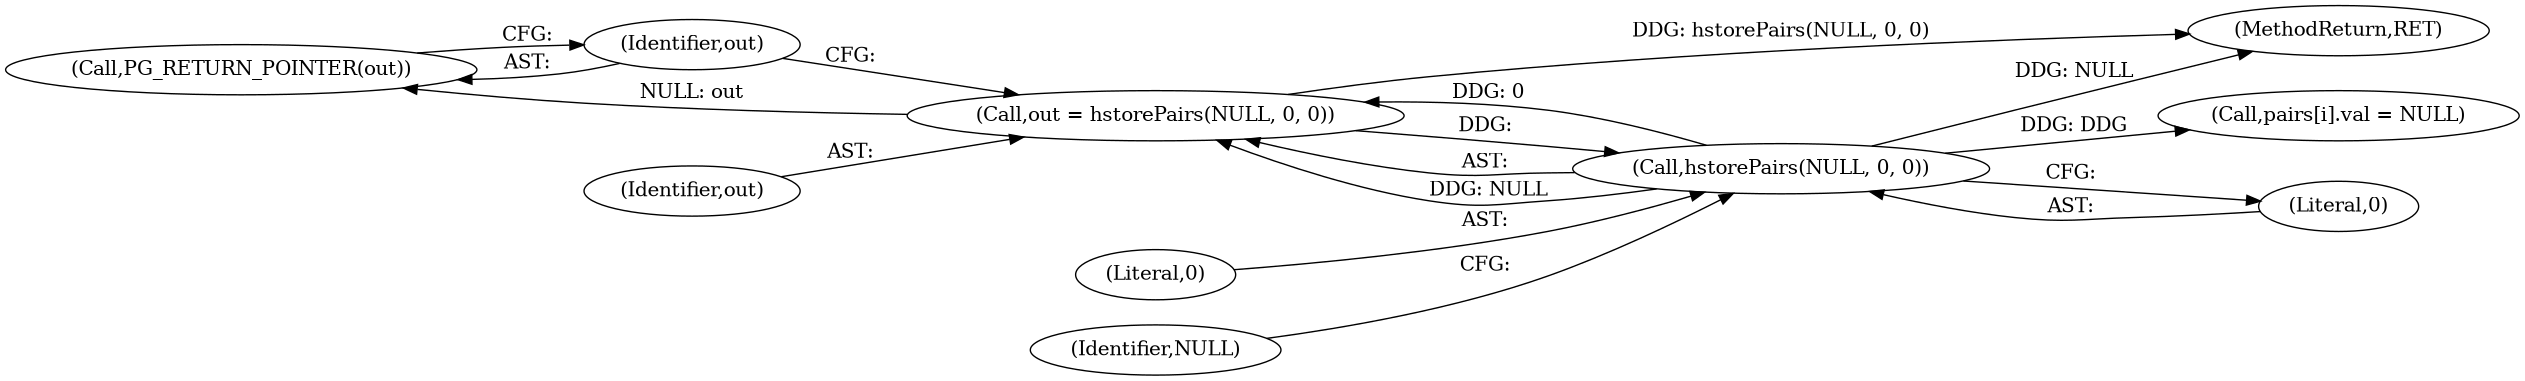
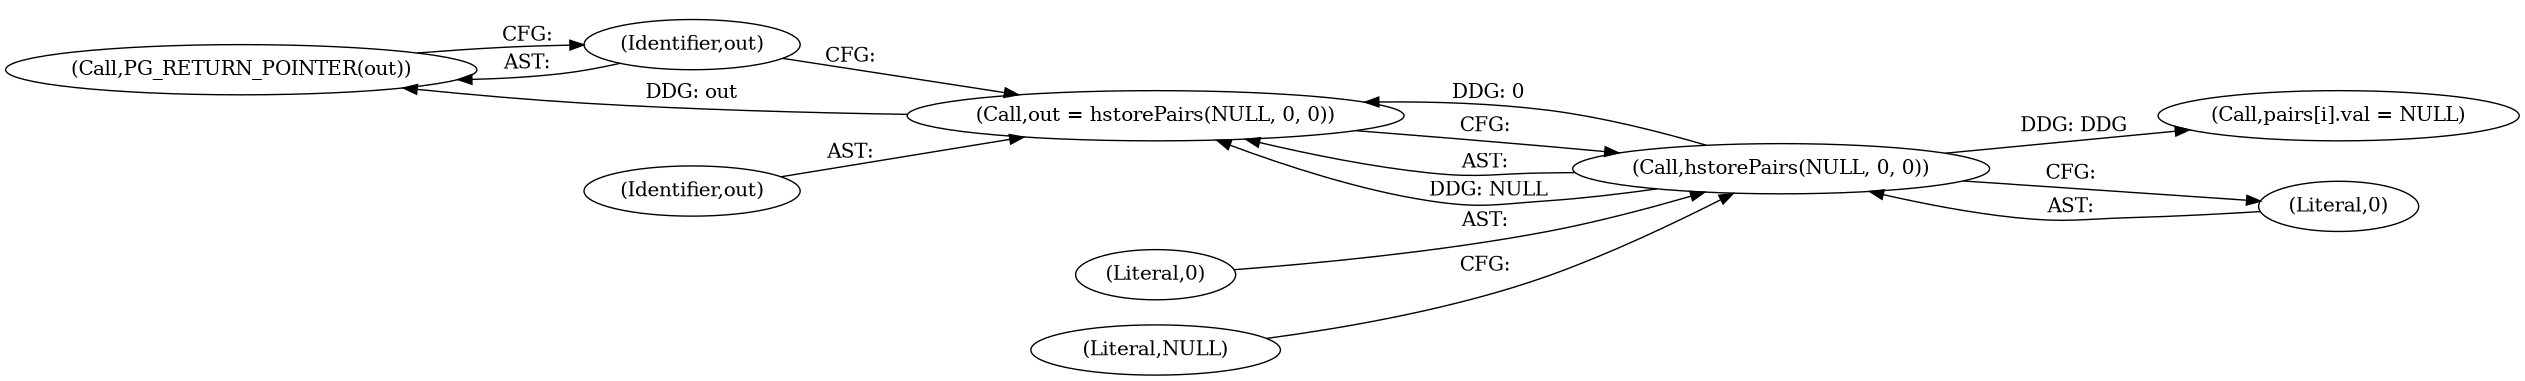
(2339, 31) -> none
(692, 93) -> (692, 93)
(1488, 126) -> (1488, 126)
(1156, 350) -> (1156, 350)
